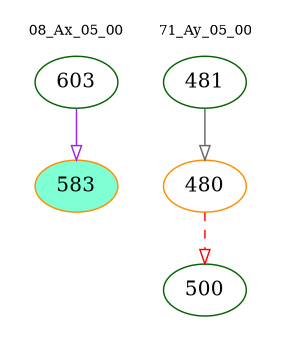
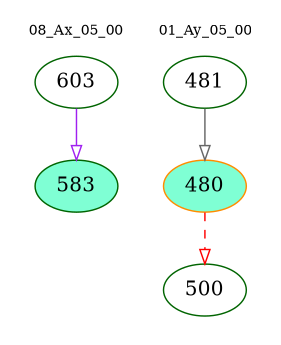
(206, 31) -> (206, 31)
(76, 186) -> (76, 186)
(205, 186) -> (205, 186)
